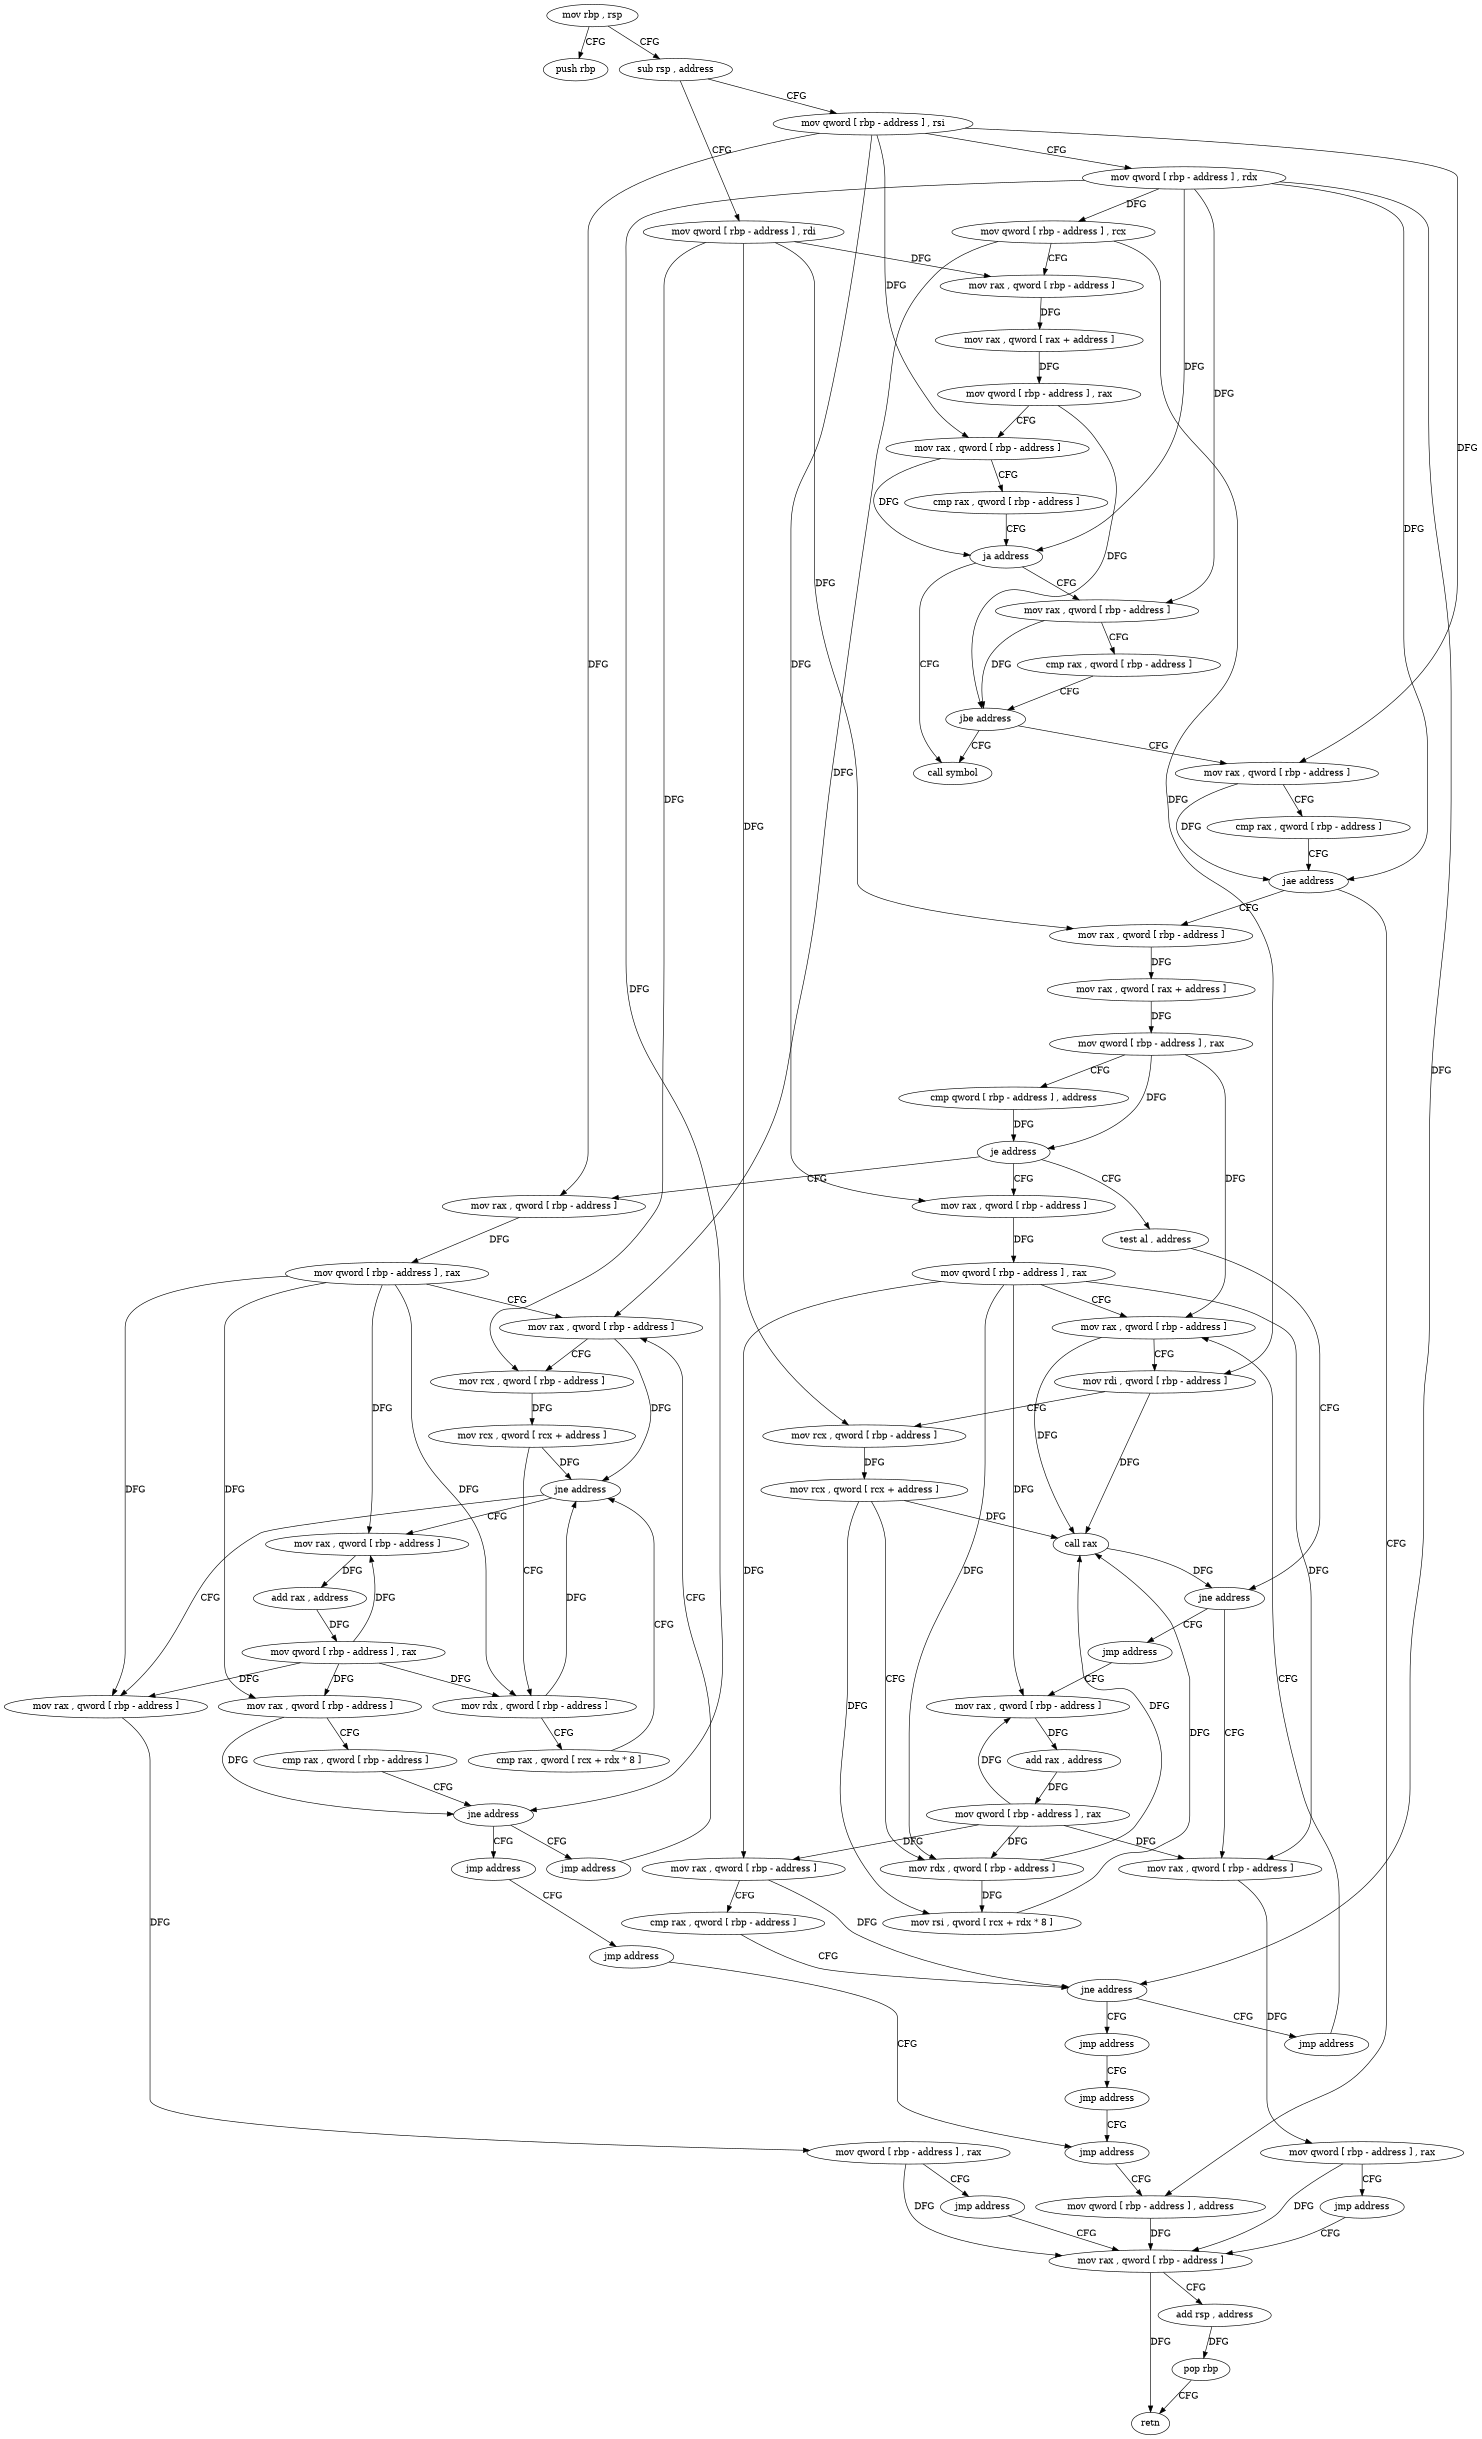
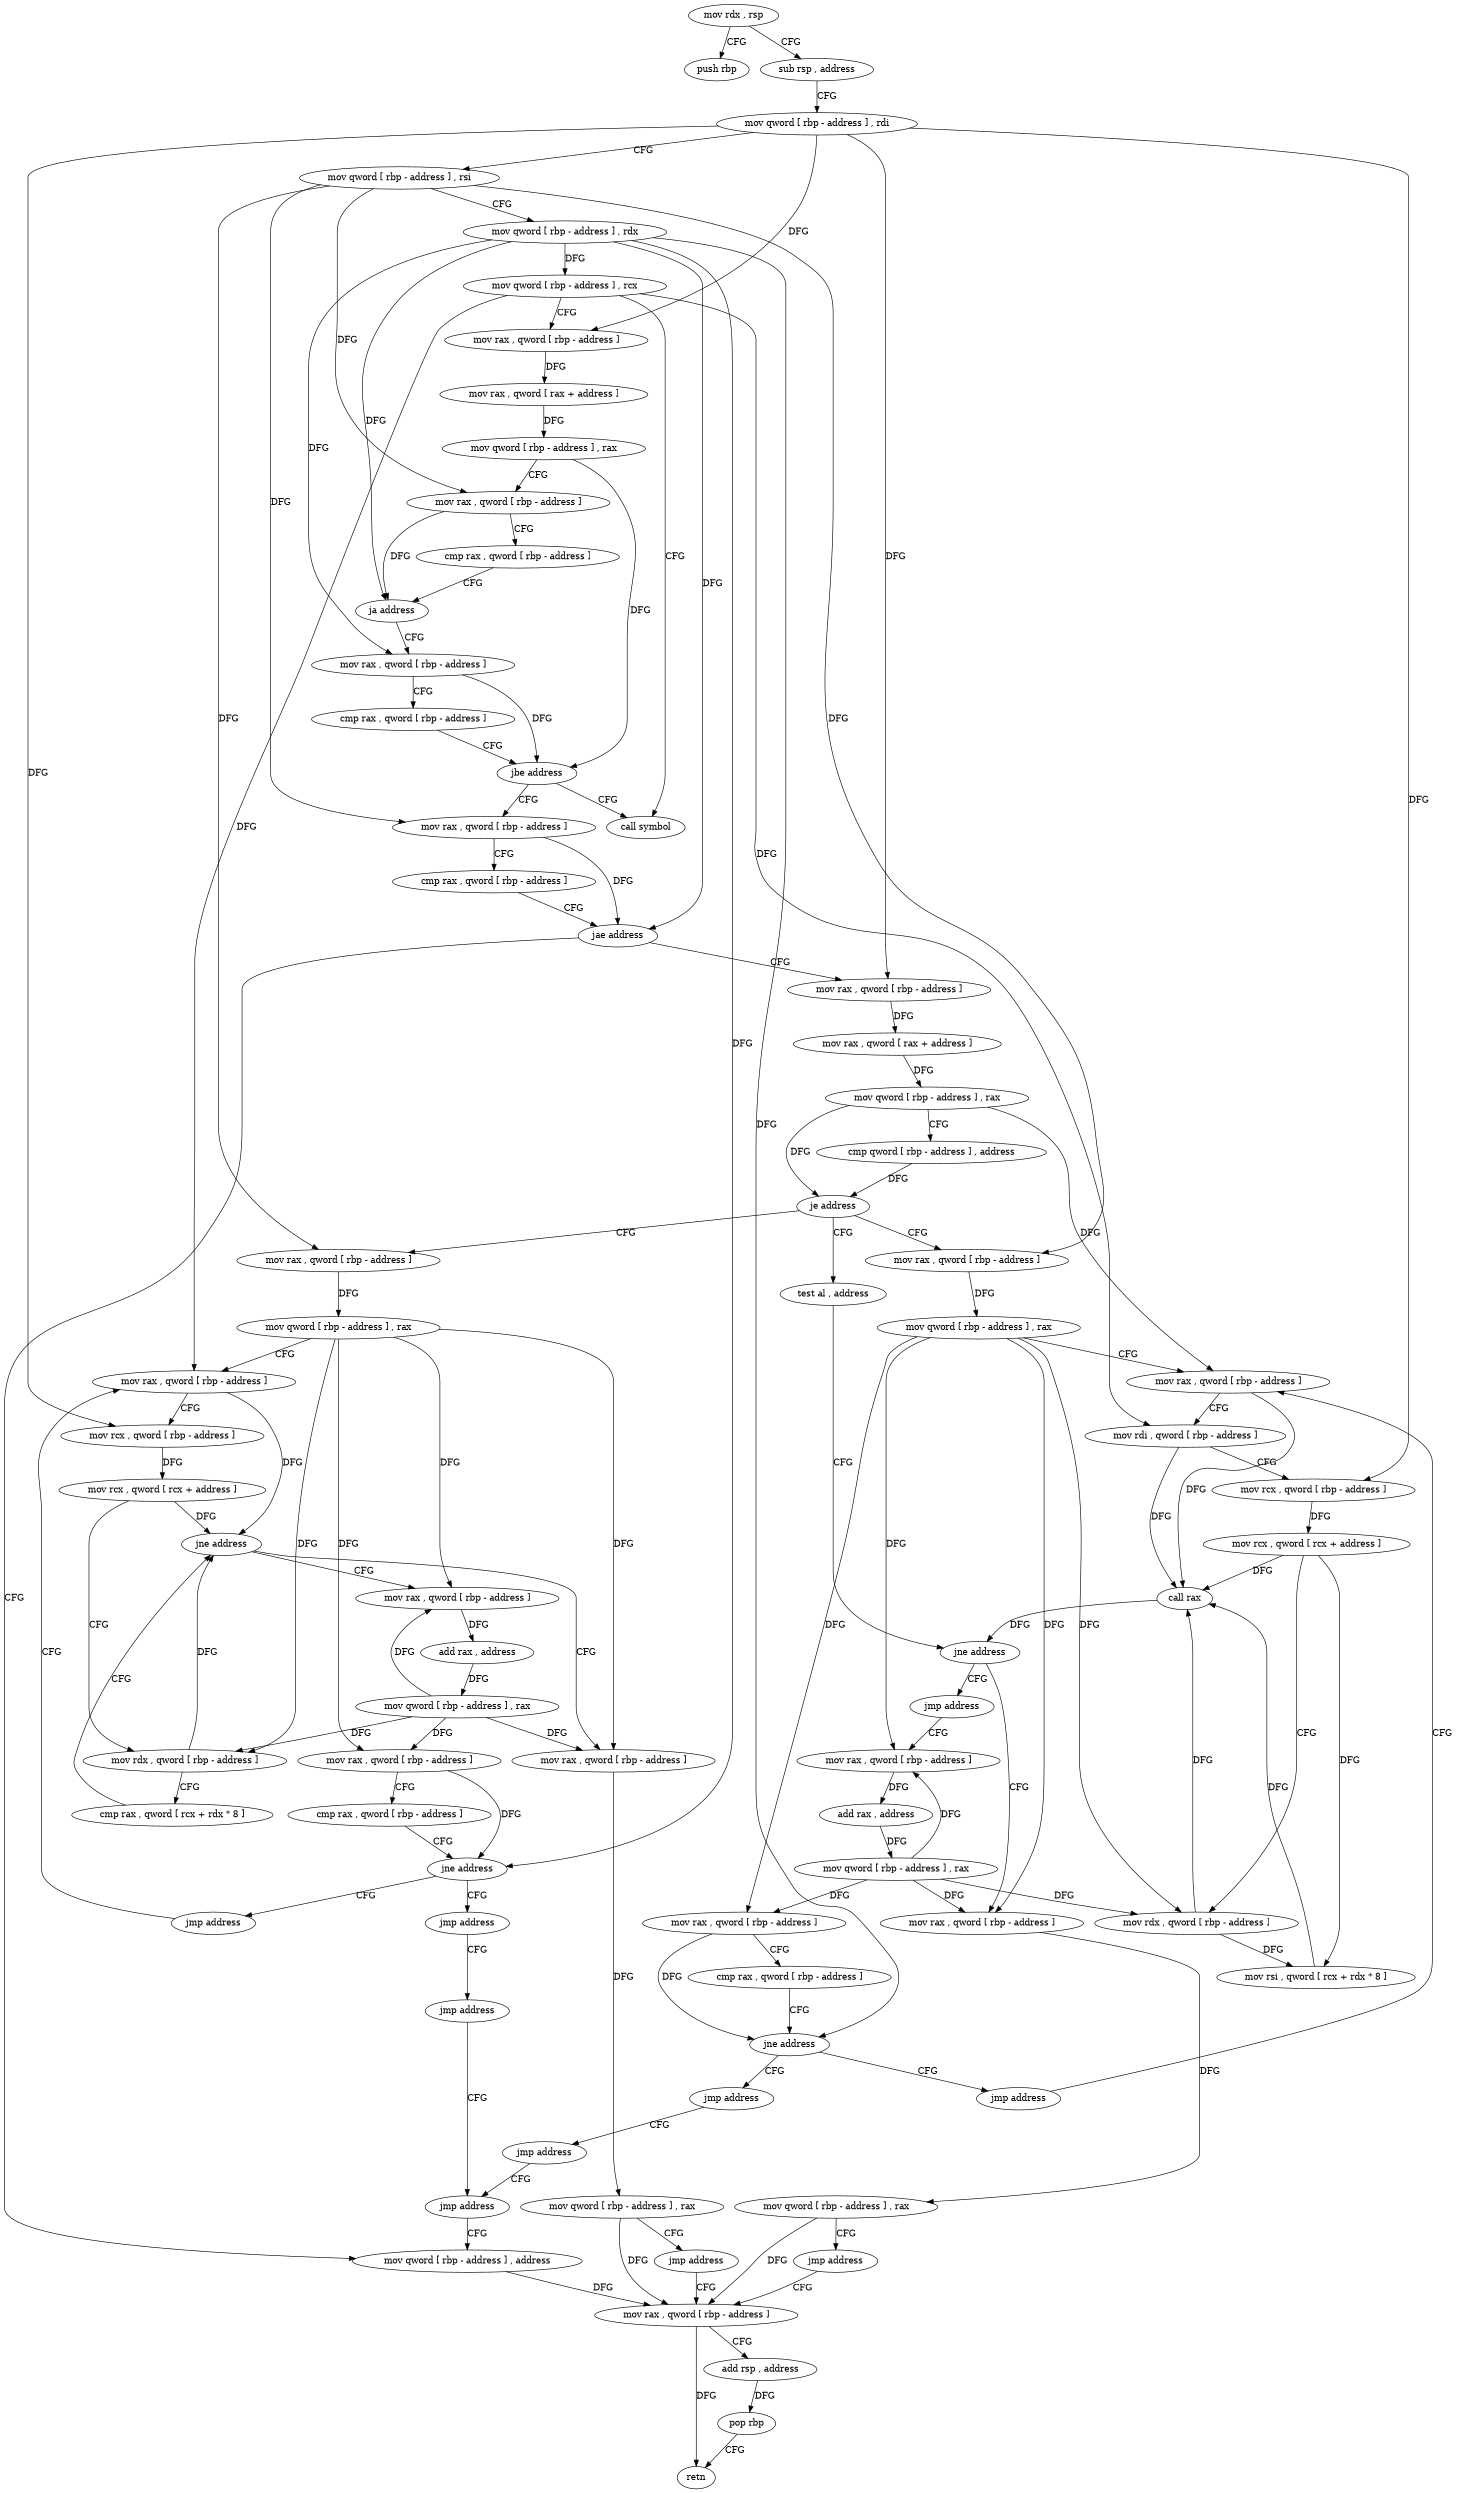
(592, 16) -> (734, 16)
(769, 95) -> (611, 151)
(920, 647) -> (665, 542)
